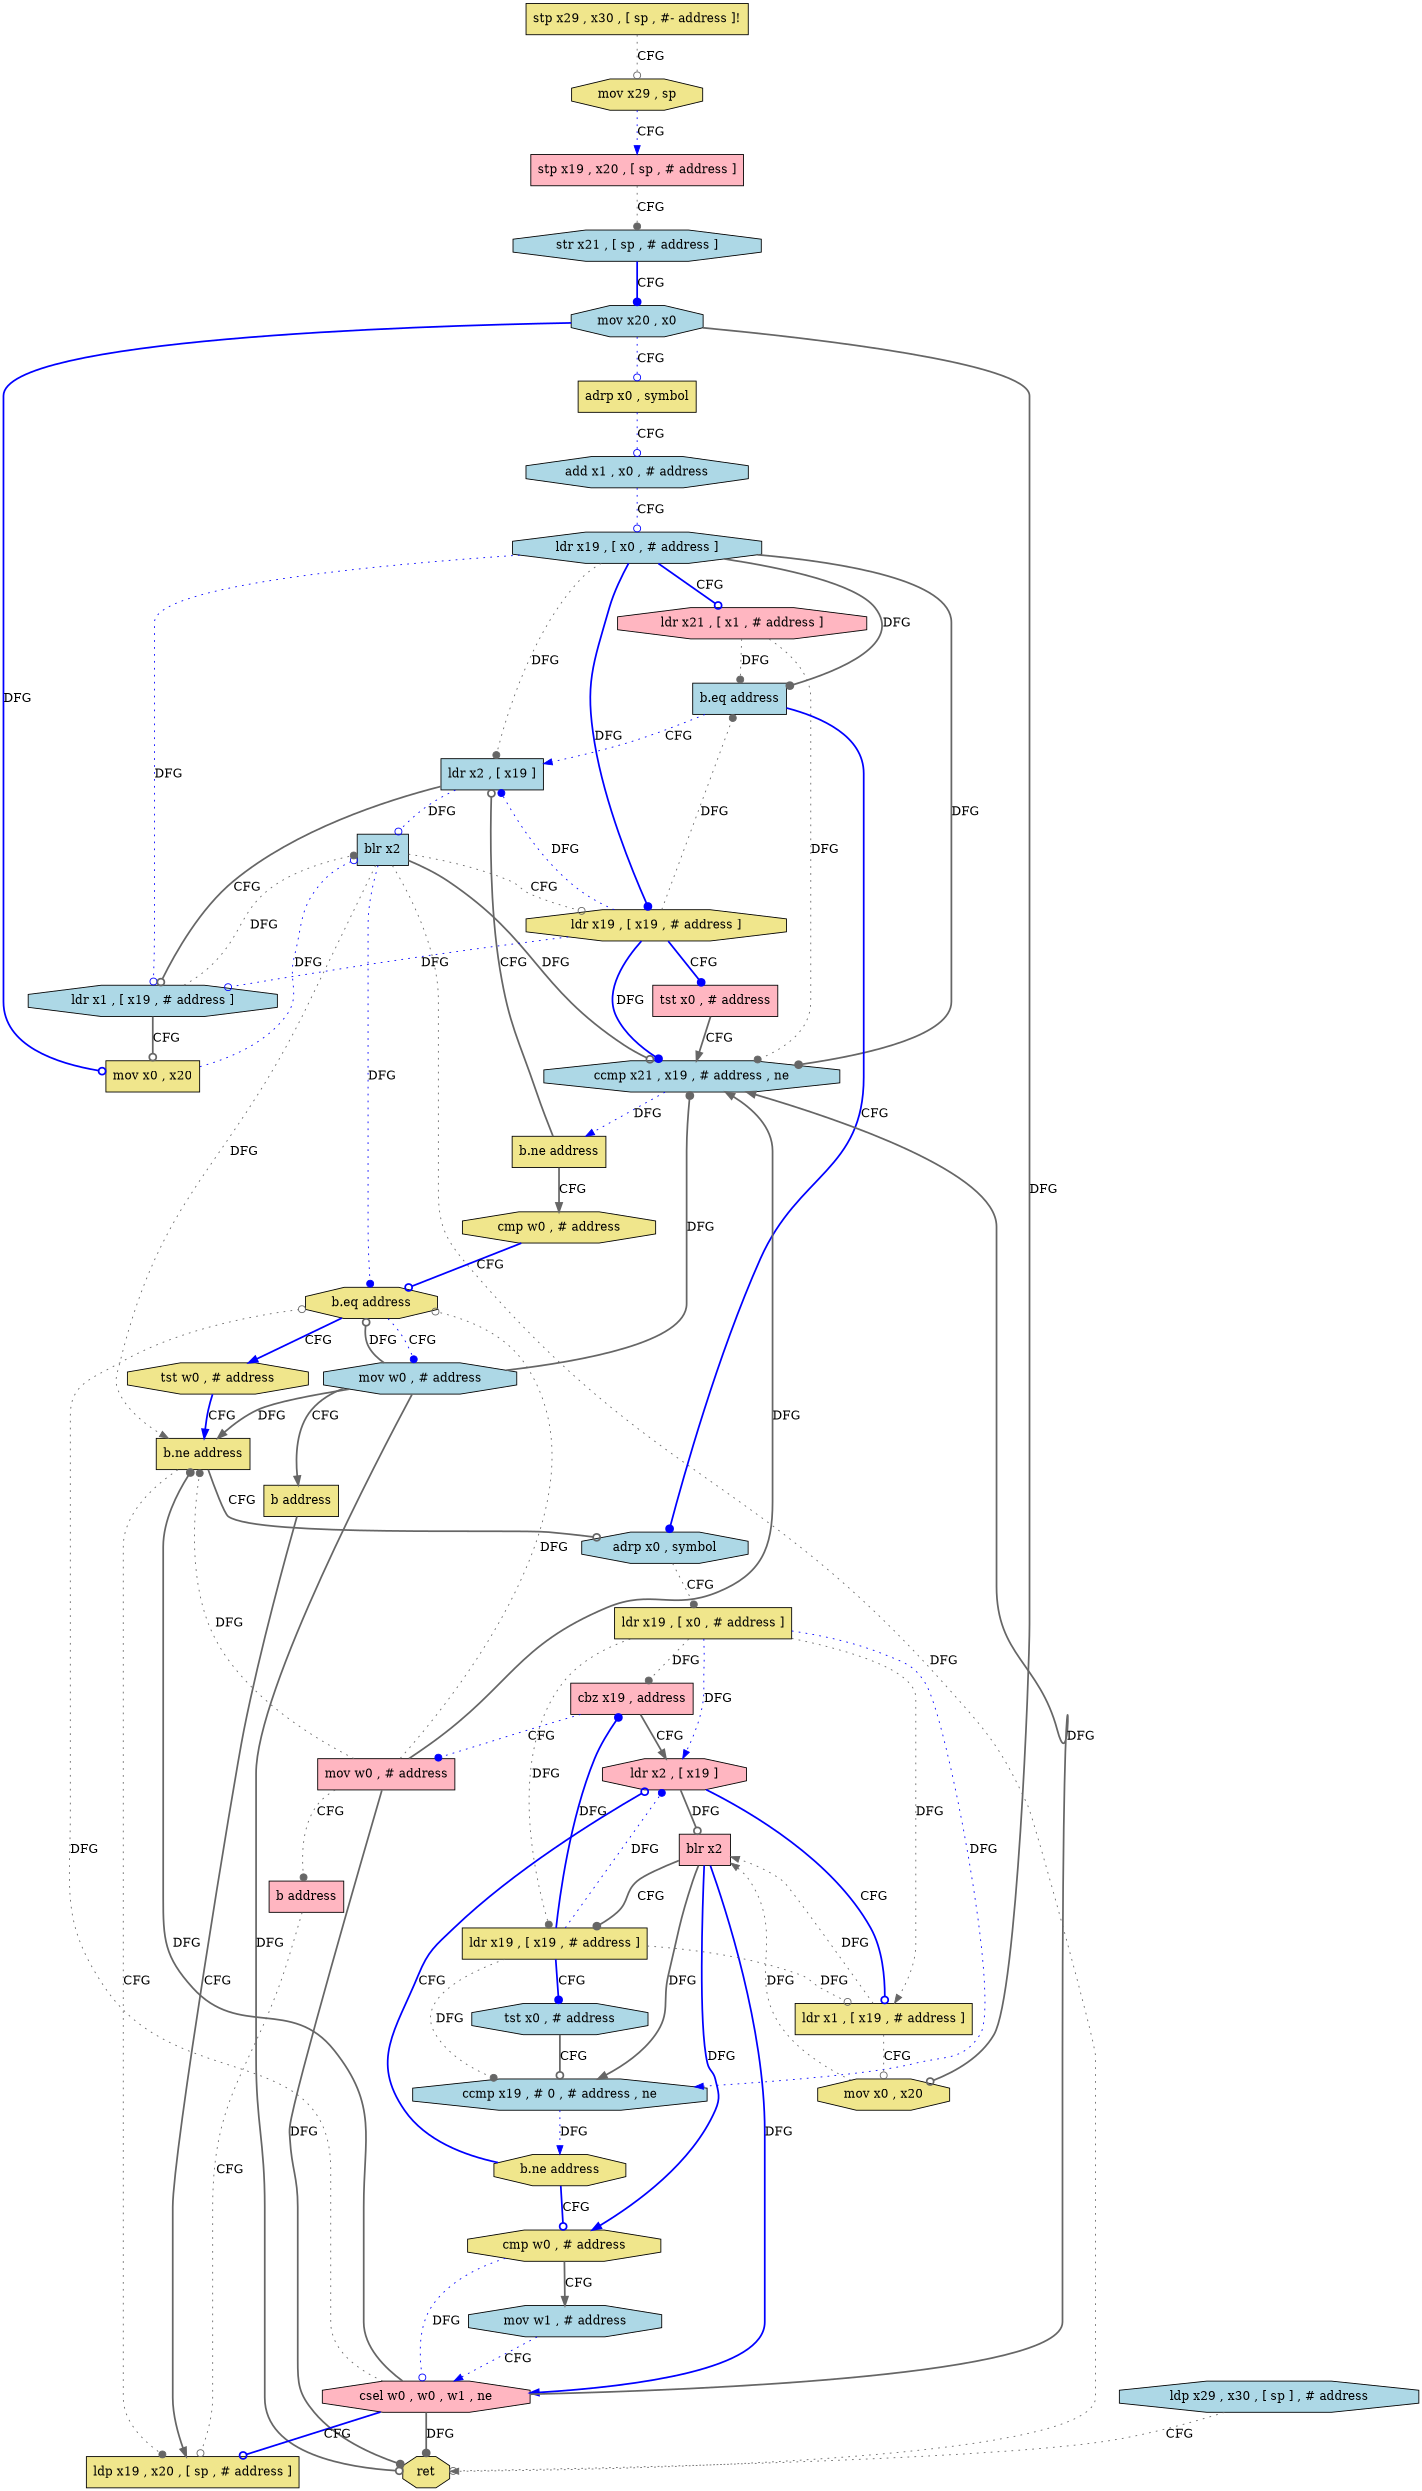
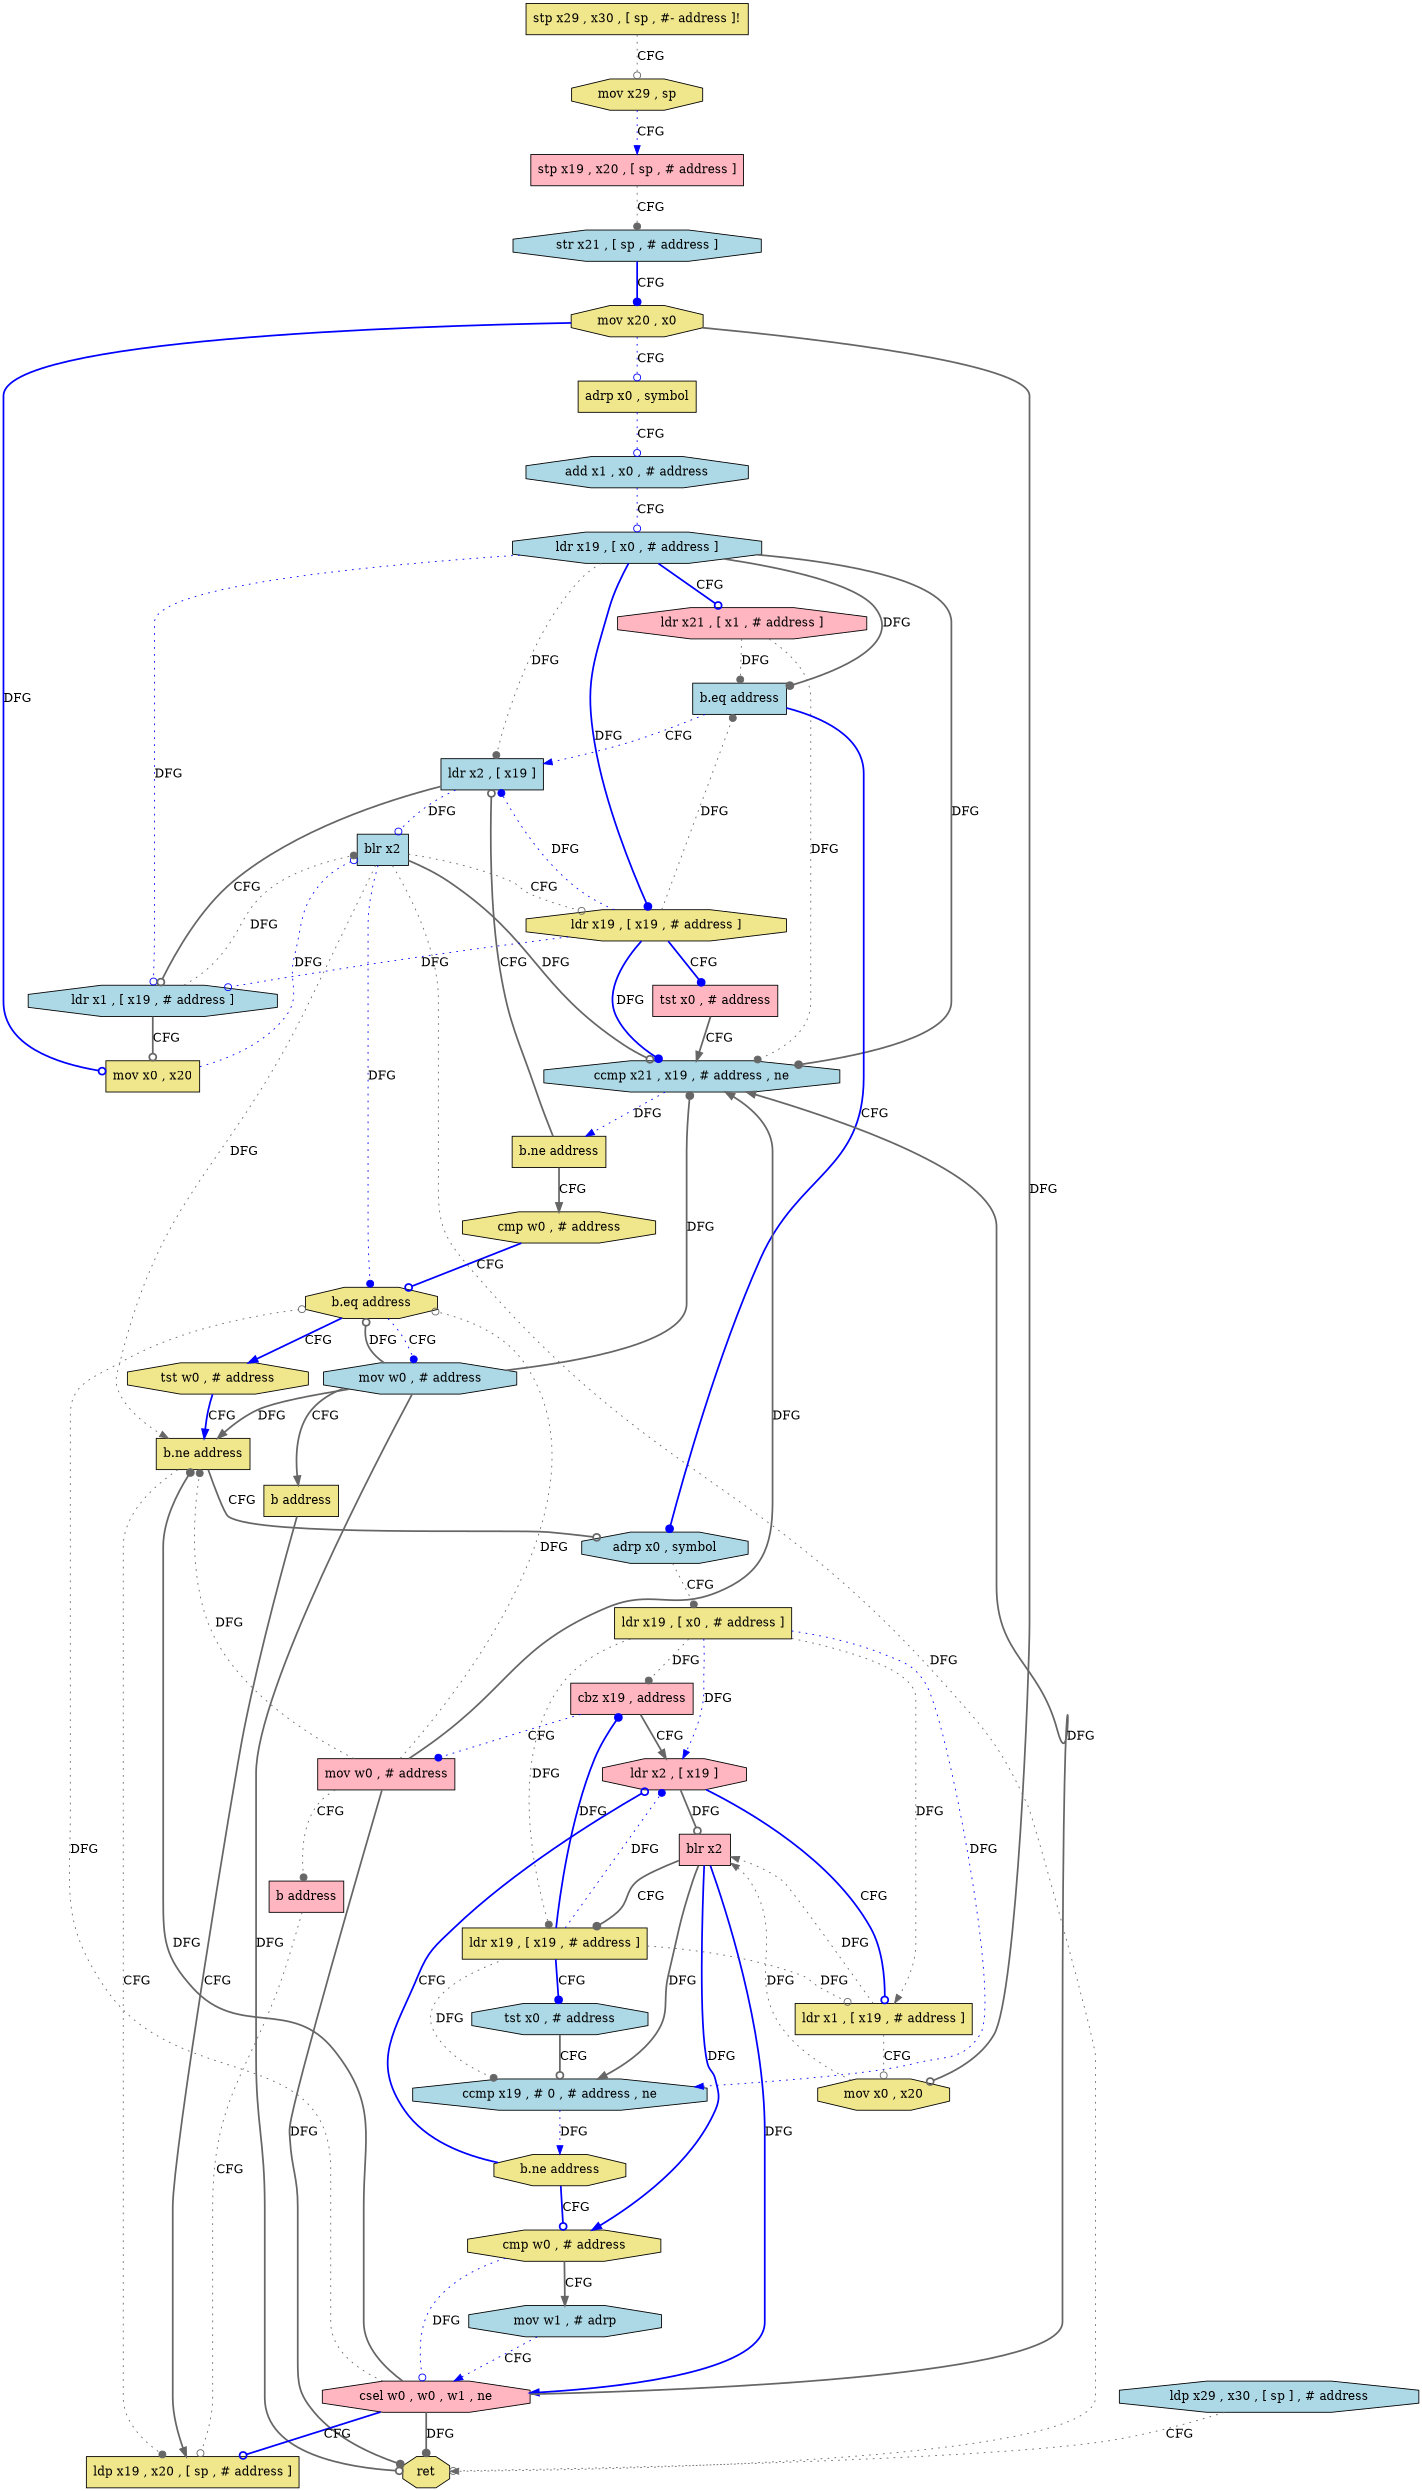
(637, 321) -> (637, 321)
(565, 2321) -> (565, 2321)
